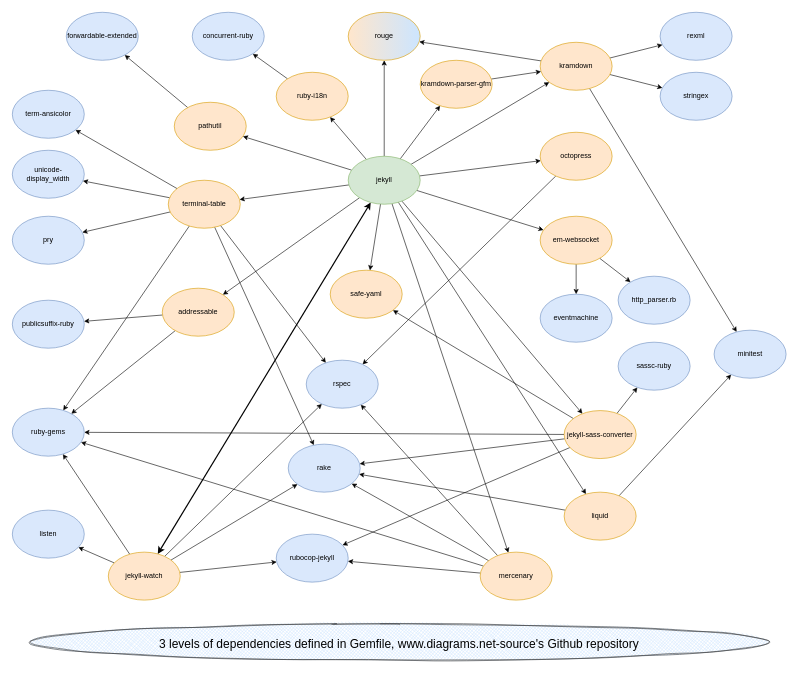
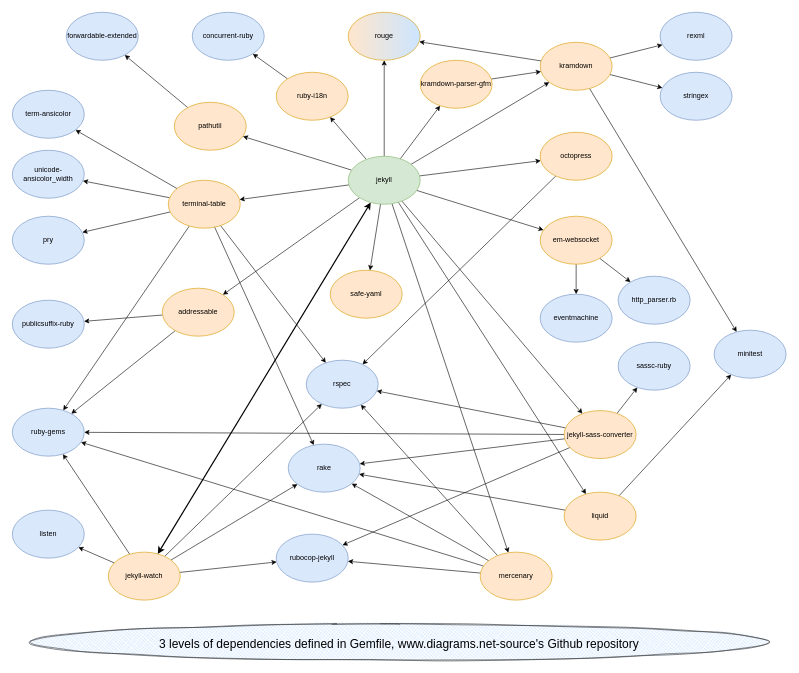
(48, 174) -> (48, 174)
(454, 347) -> (473, 410)
